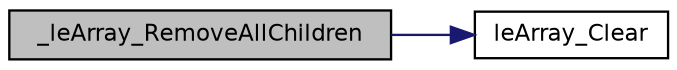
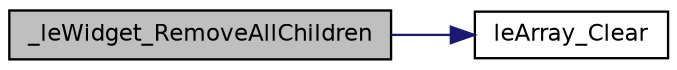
(200, 35) -> (200, 35)
